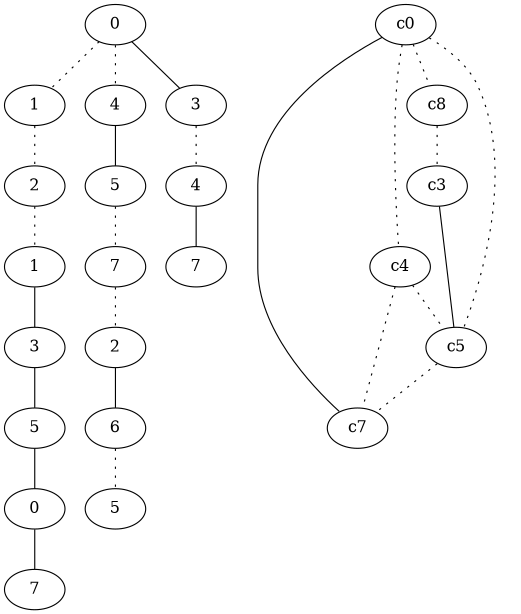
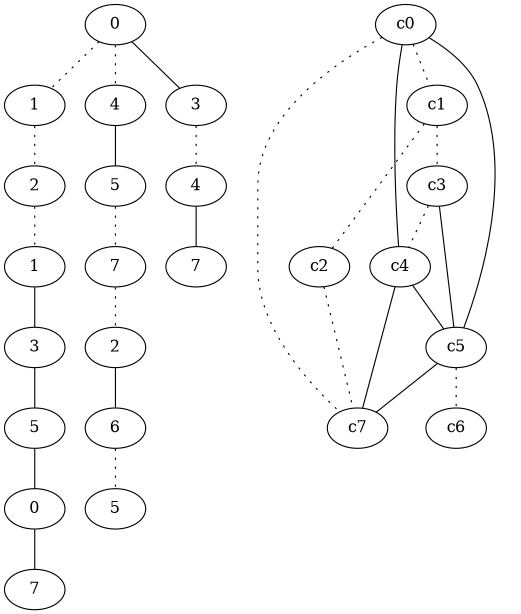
(437, 105) -> (437, 105)
(395, 145) -> (395, 145)
(495, 173) -> (495, 173)
(258, 210) -> (258, 210)
none -> (419, 226)
none -> (319, 267)
(428, 307) -> (428, 307)
(379, 347) -> (379, 347)
(407, 388) -> (407, 388)
none -> (456, 428)
